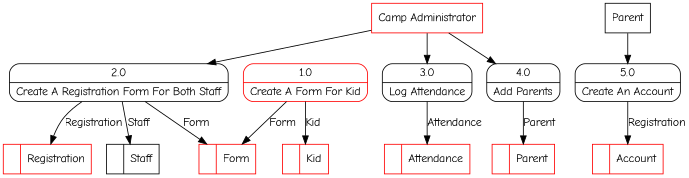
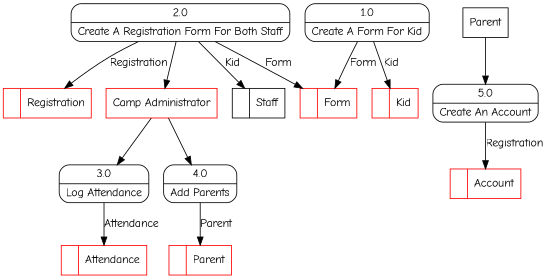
(293, 46) -> (171, 61)
(305, 83) -> (367, 23)
(139, 123) -> (233, 63)
